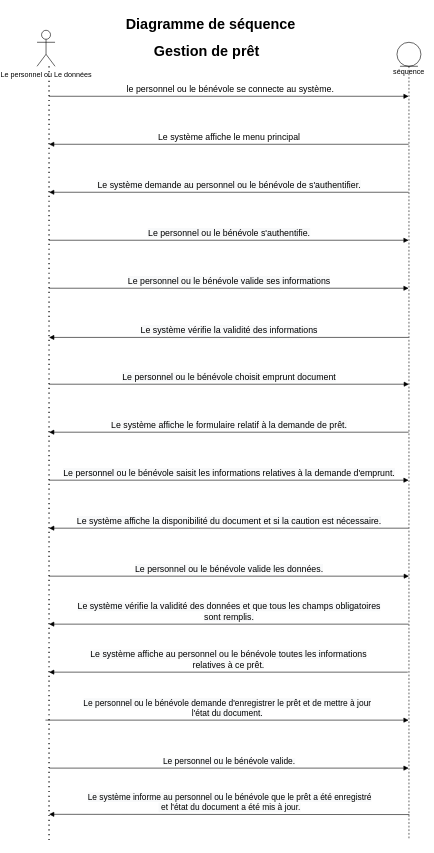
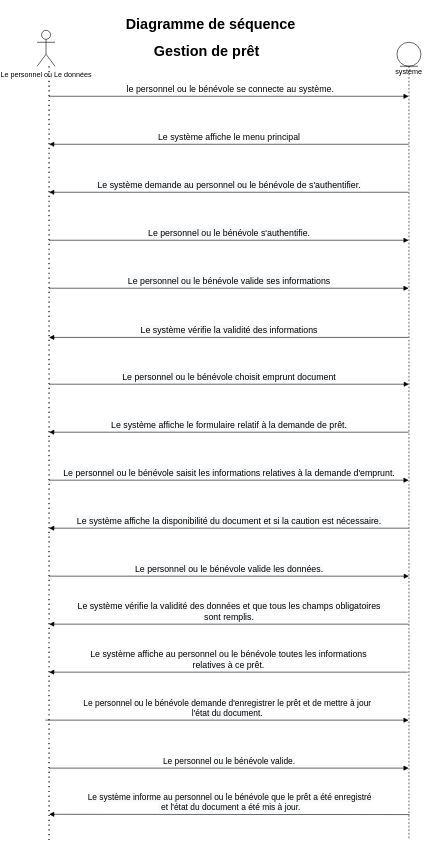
(409, 77) -> (409, 77)
